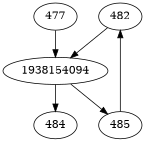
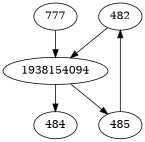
(55, 17) -> (55, 17)
